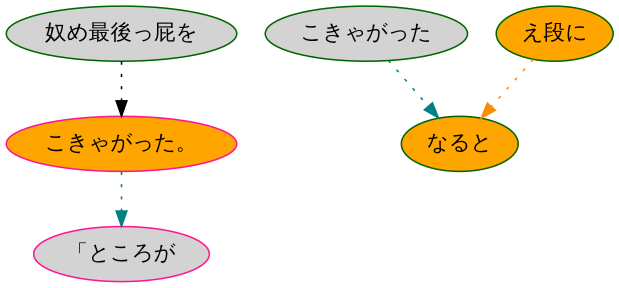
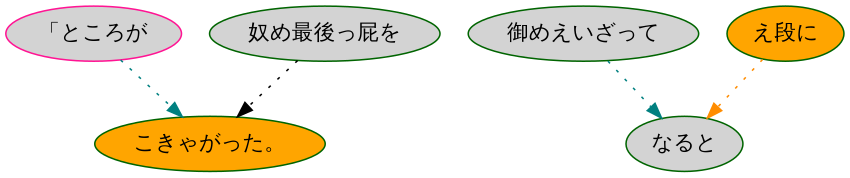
(366, 34) -> (583, 34)
(122, 144) -> (210, 144)
(460, 144) -> (684, 144)
(122, 191) -> (146, 83)
